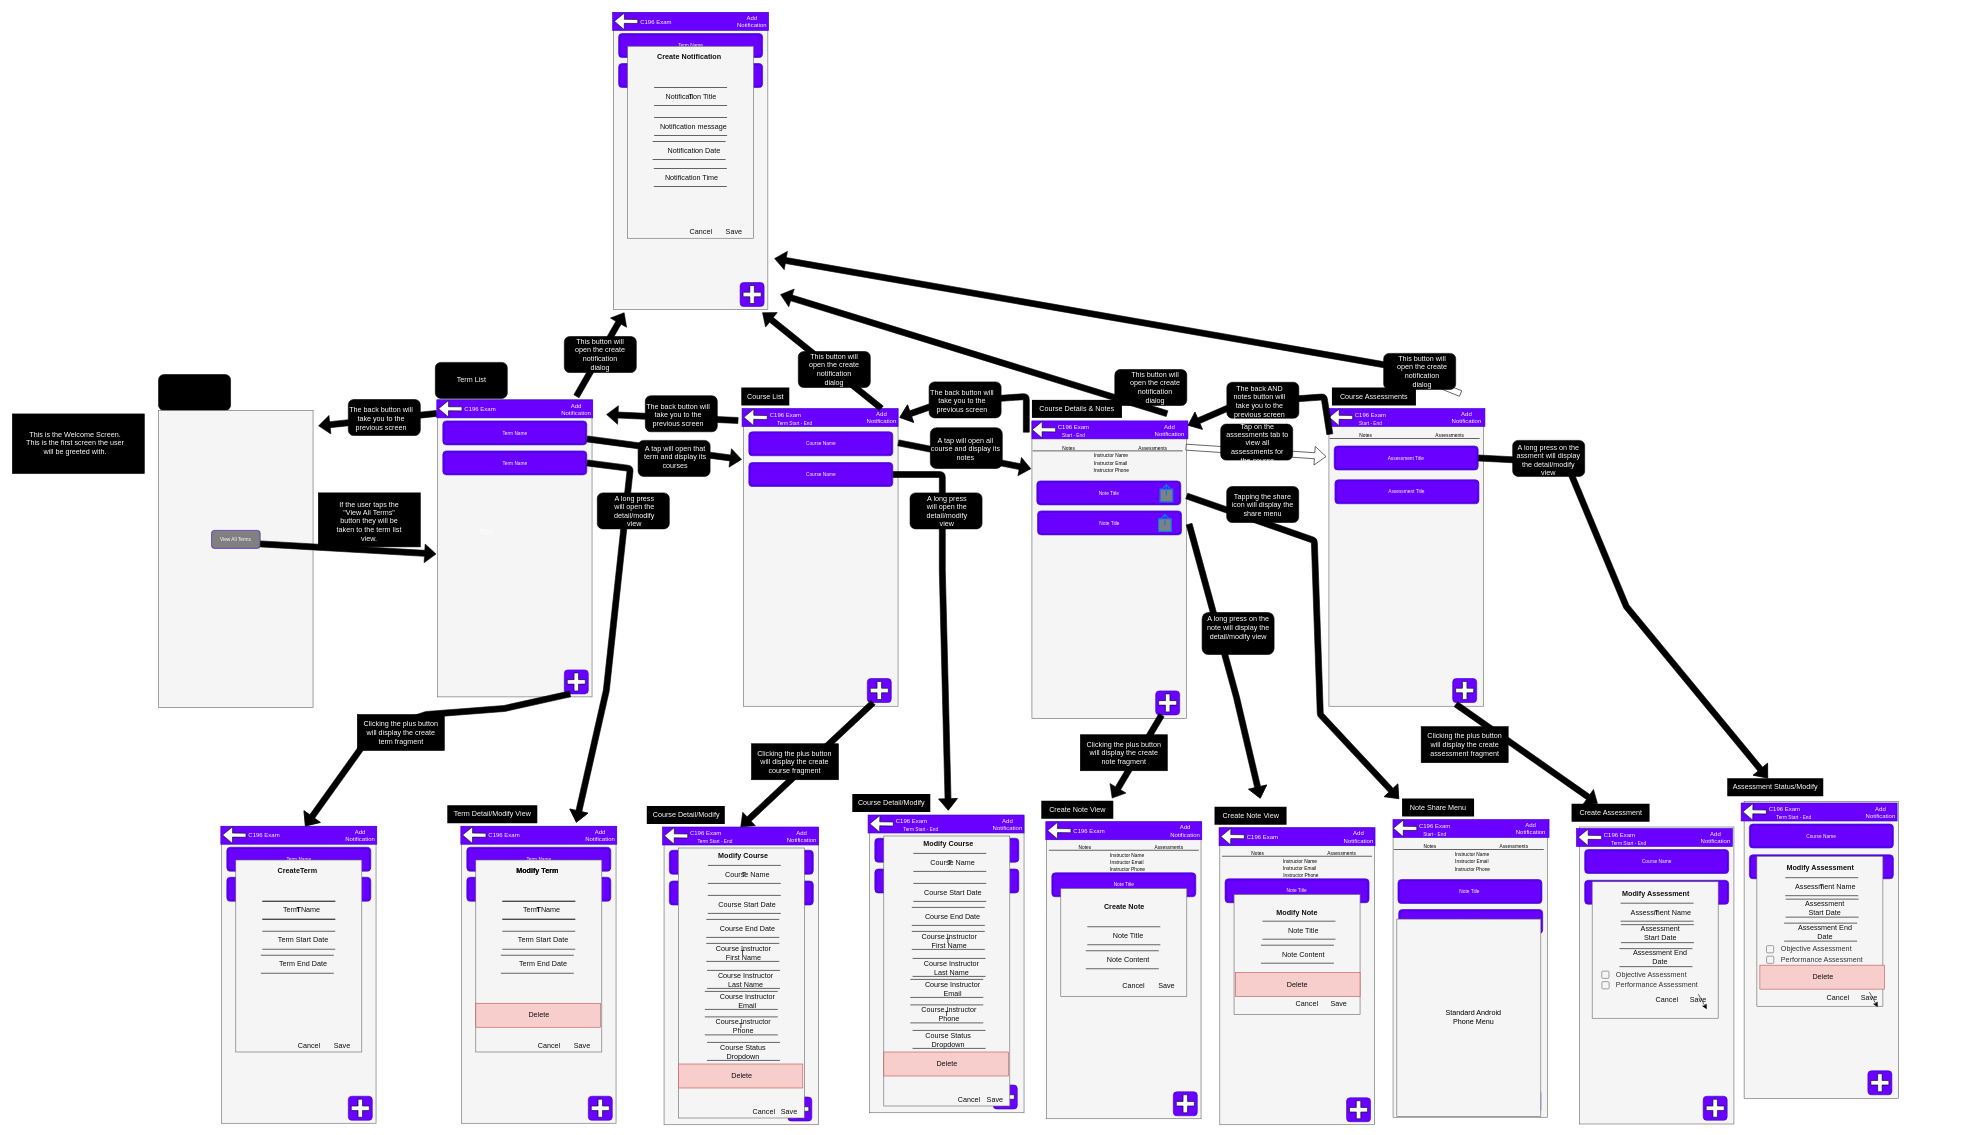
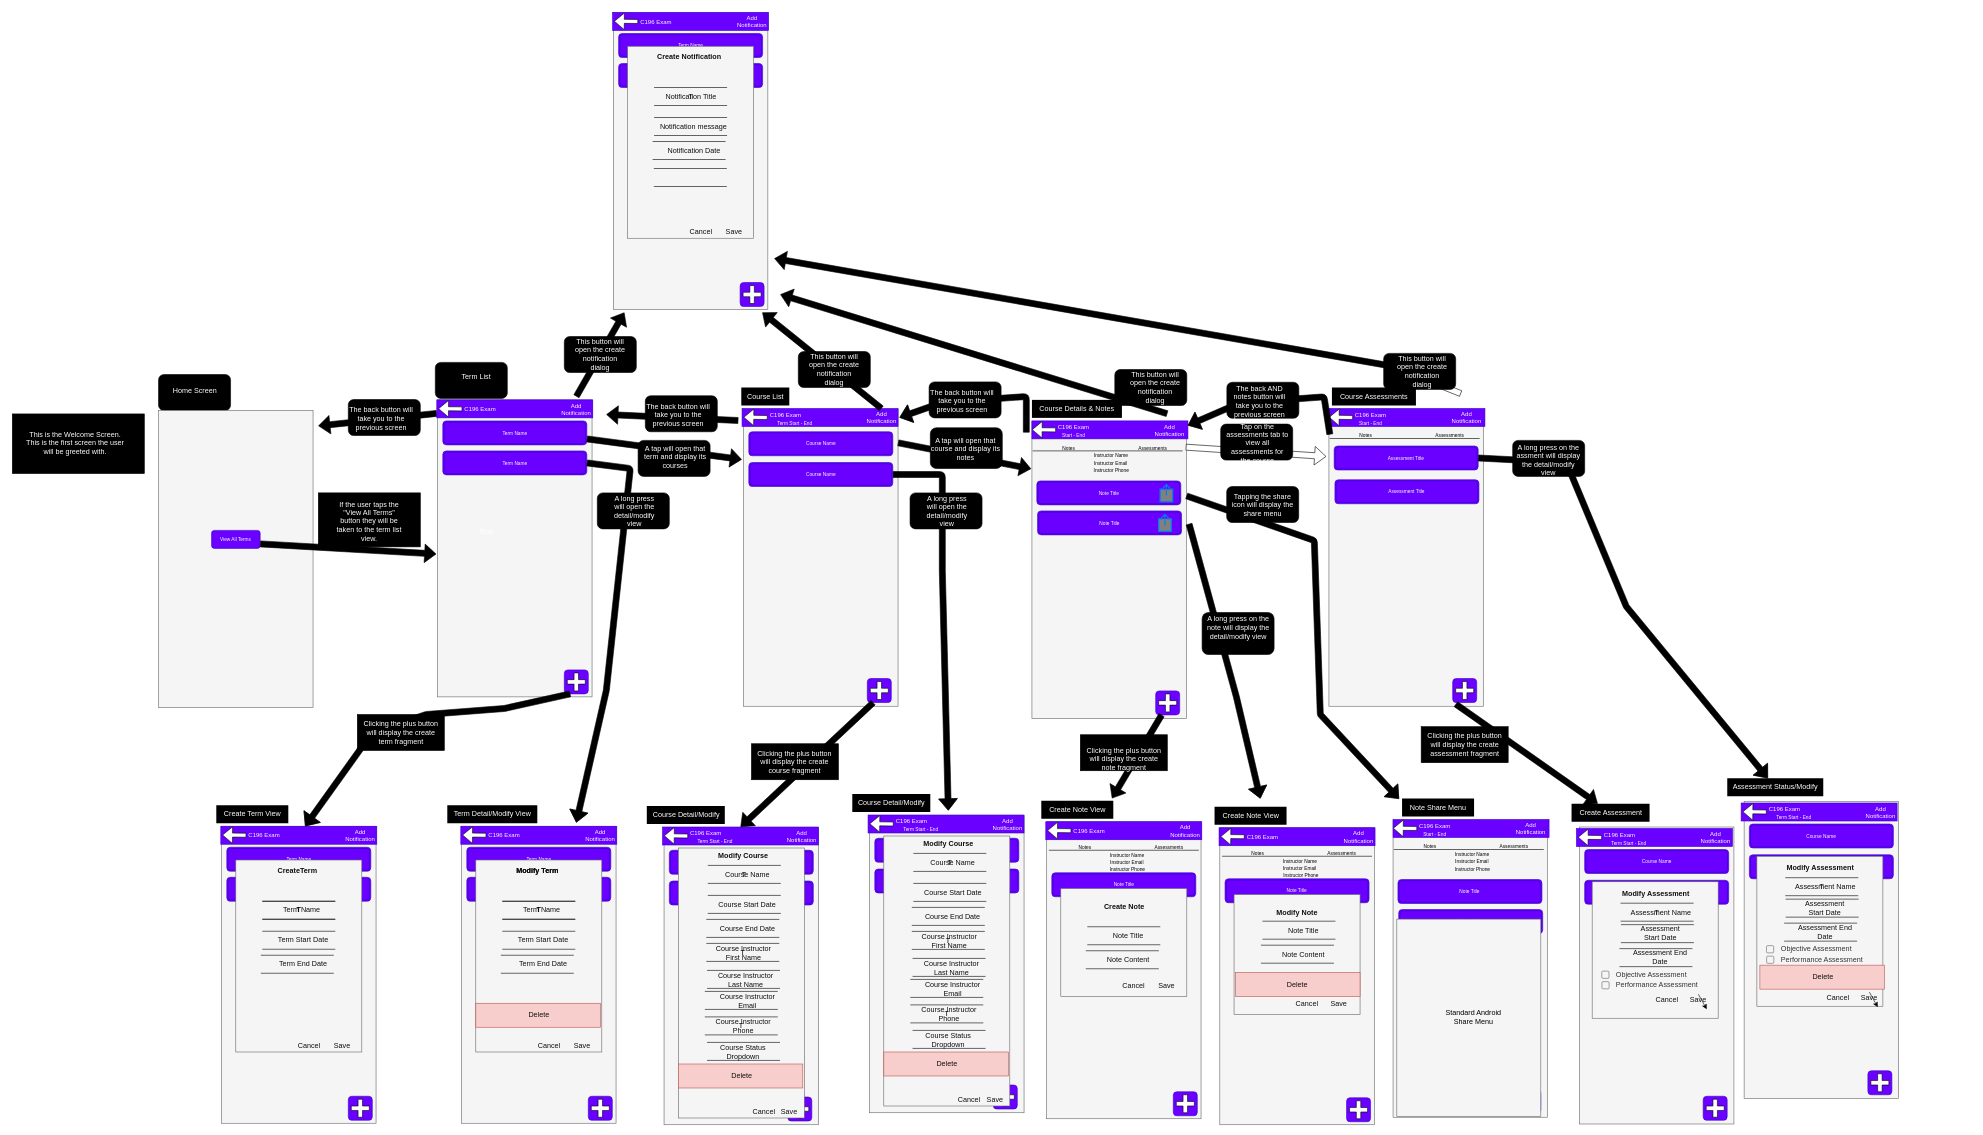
(692, 177) -> none
(471, 380) -> (476, 377)
none -> (195, 391)
(966, 449) -> (966, 449)
(236, 539) -> (236, 539)
(1124, 753) -> (1124, 759)
none -> (252, 814)
(1474, 1017) -> (1474, 1017)
